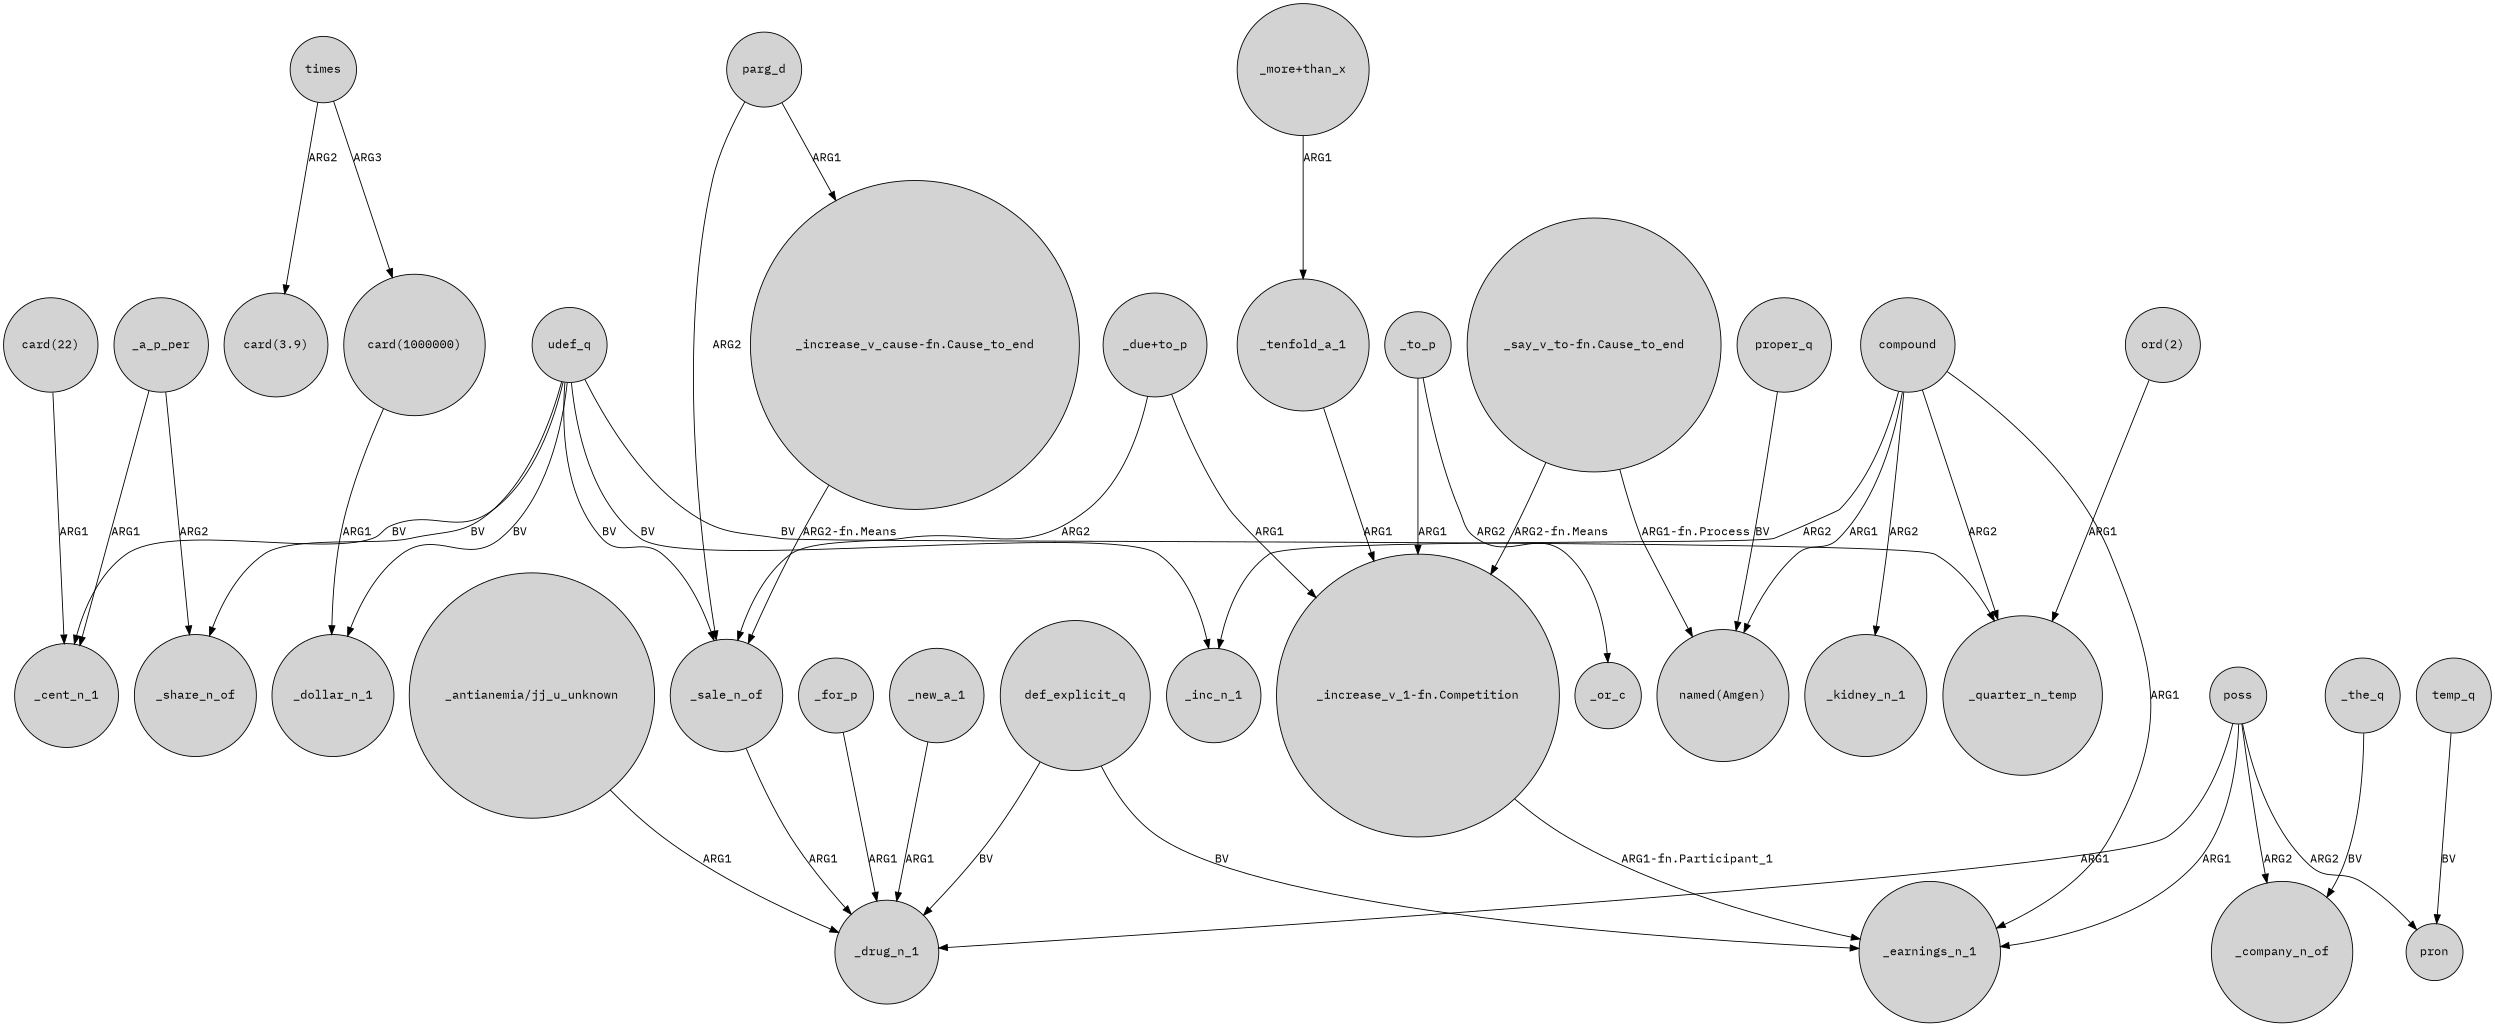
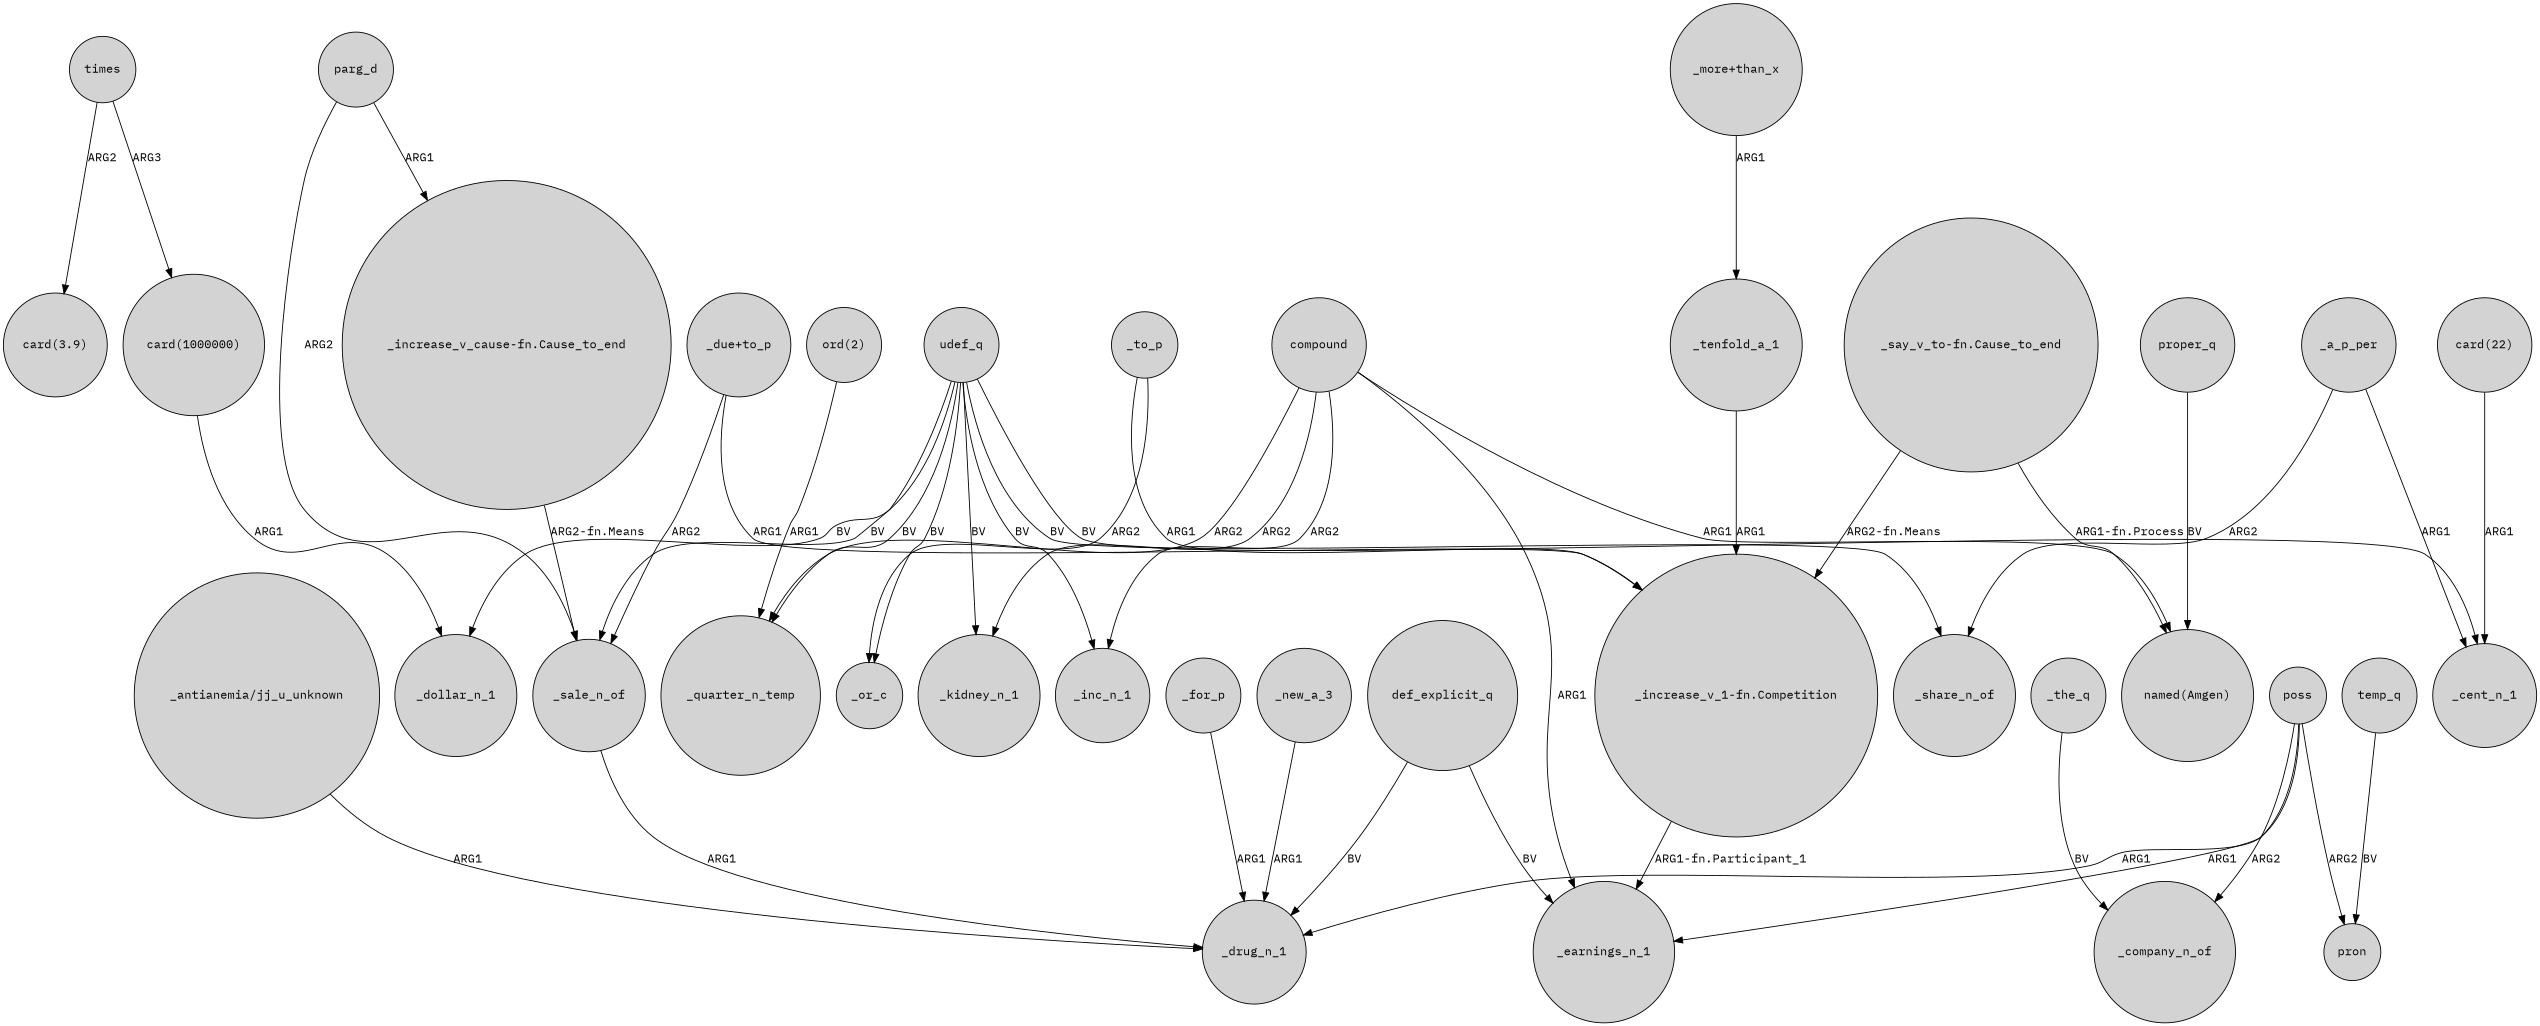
none -> (969, 504)
none -> (932, 523)
(937, 696) -> (1304, 696)
